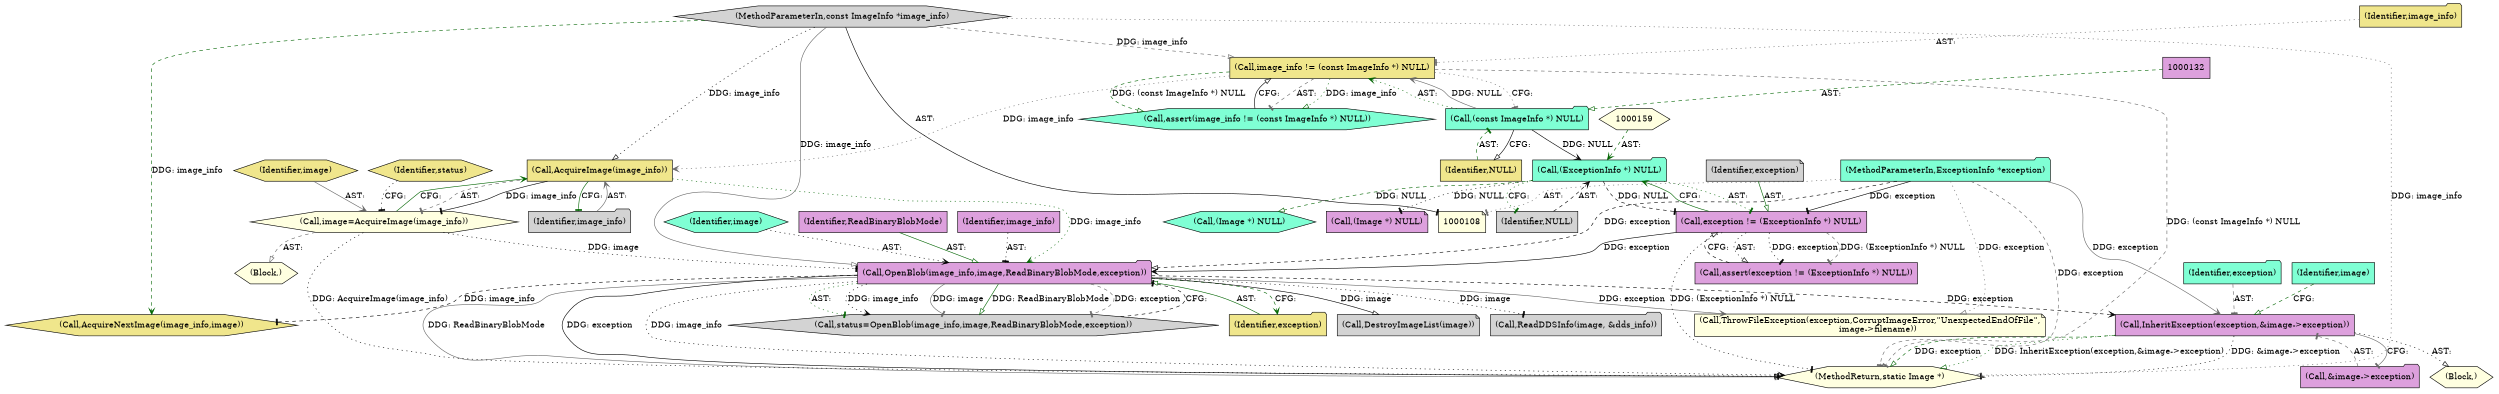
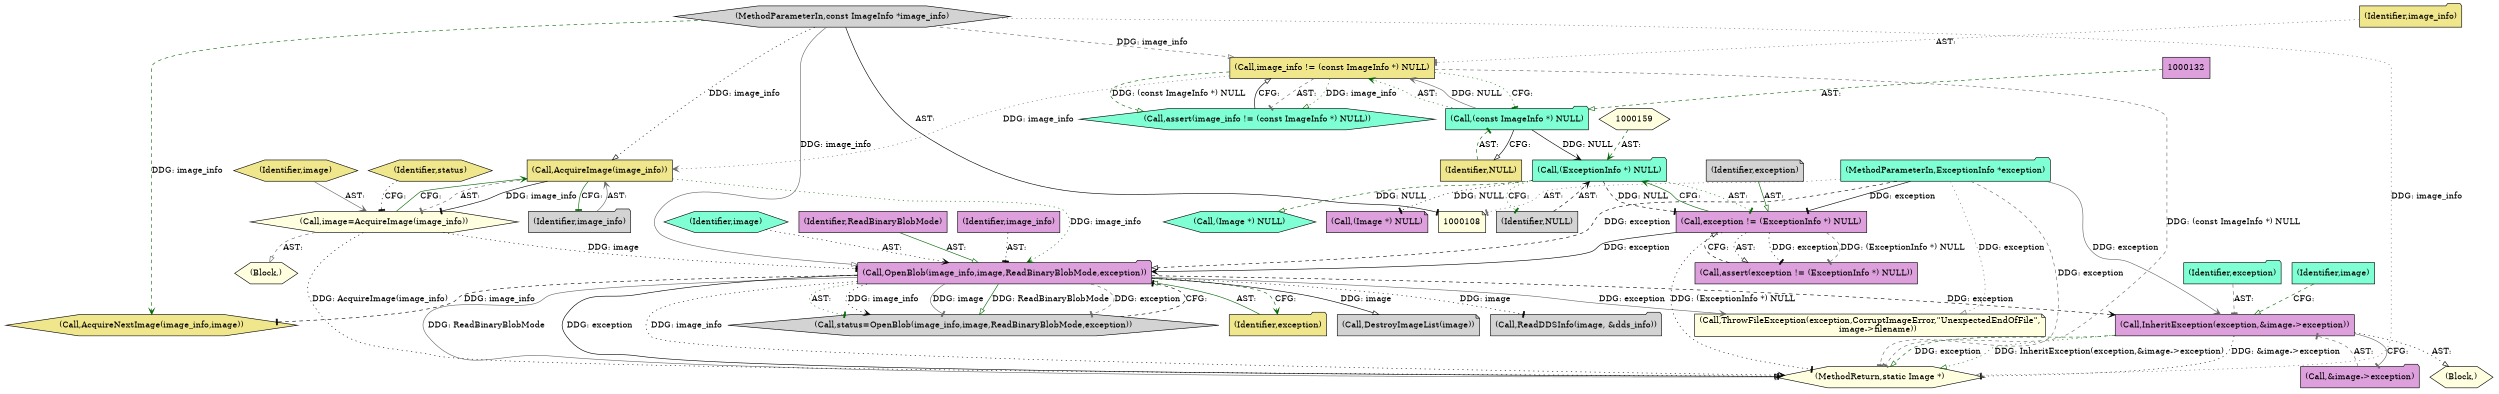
(1480, 80) -> (1480, 80)
